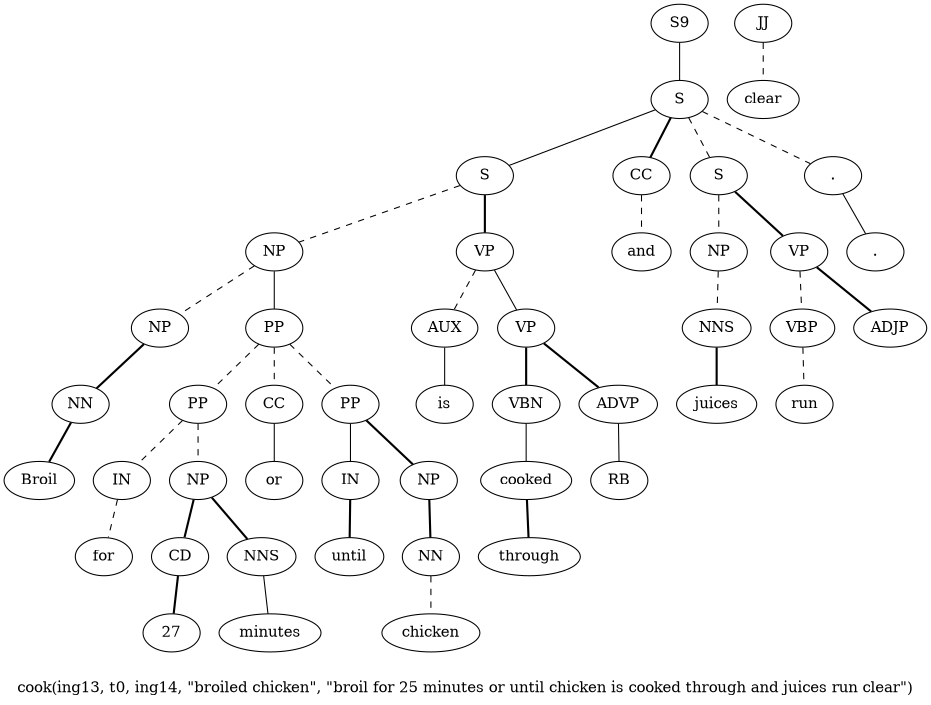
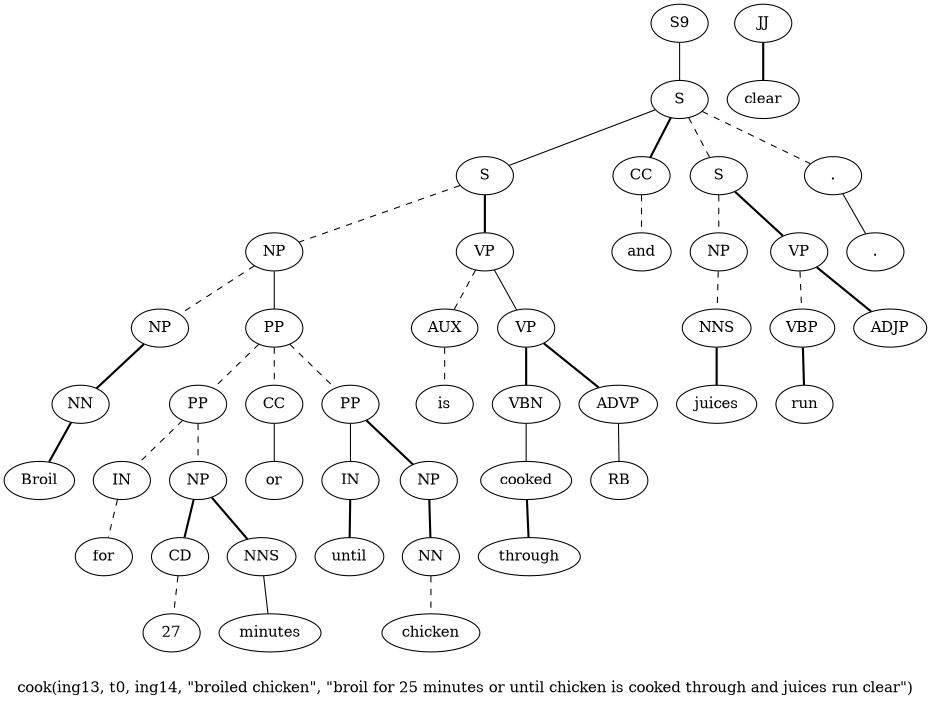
(763, 61) -> (763, 61)
(445, 366) -> (445, 366)
(803, 366) -> (803, 366)
(176, 595) -> (176, 595)
